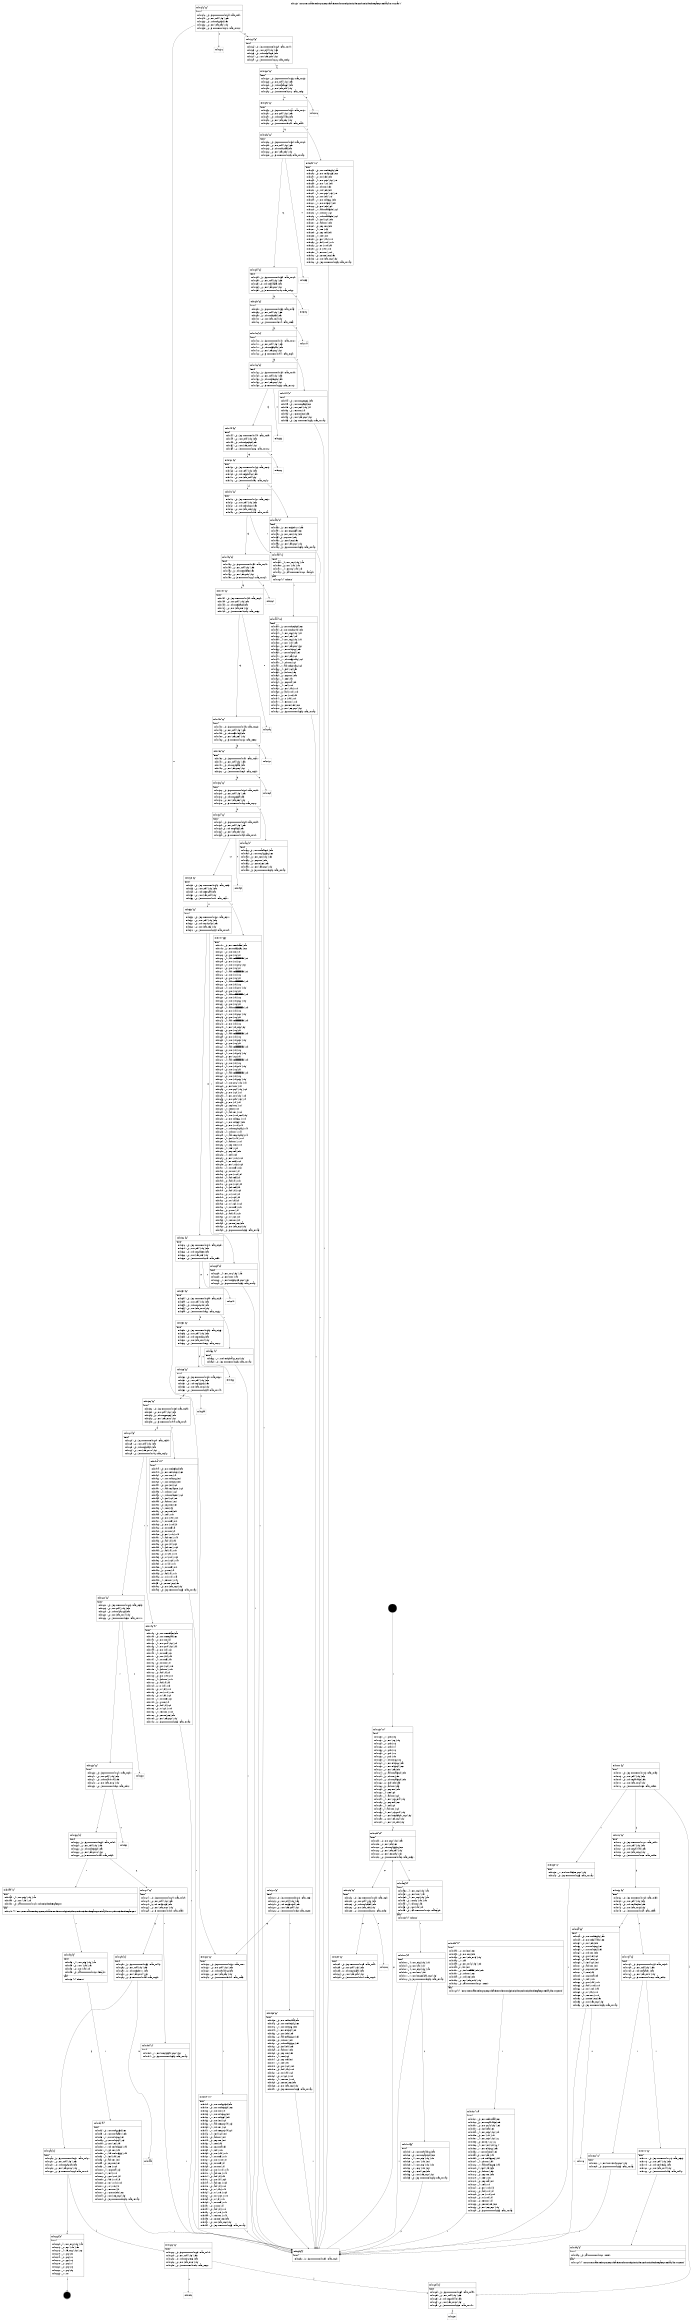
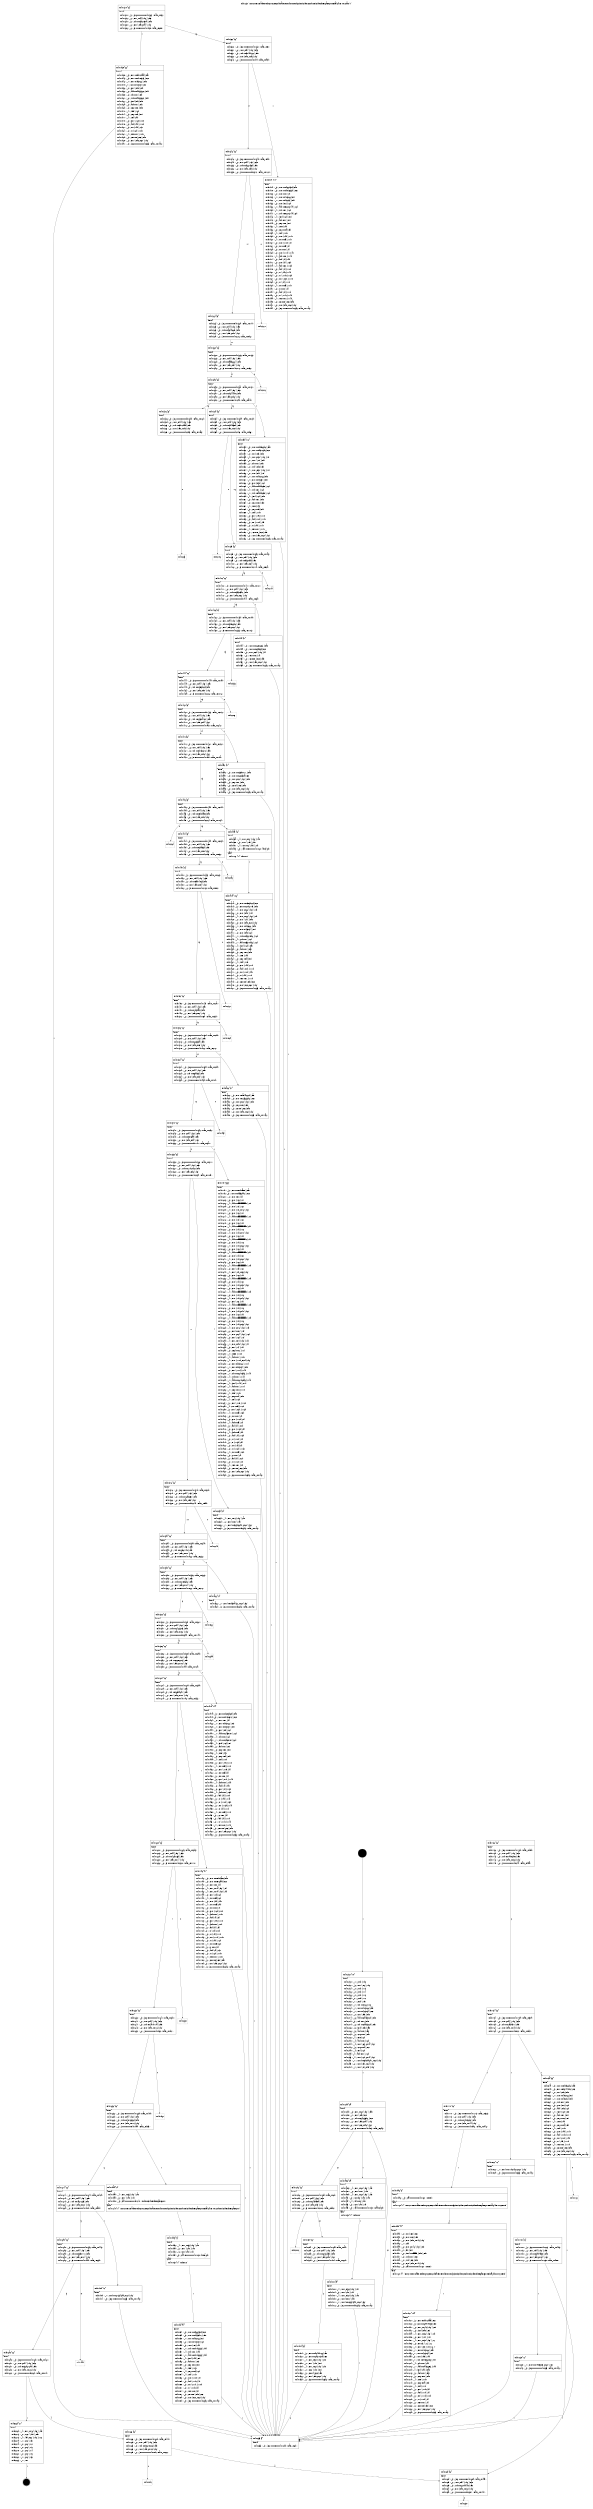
(278, 212) -> (231, 406)
(257, 536) -> (223, 826)
(173, 992) -> (248, 106)
(636, 1845) -> none
(624, 1920) -> (530, 2055)
(423, 2061) -> (321, 2303)
none -> (449, 2216)
